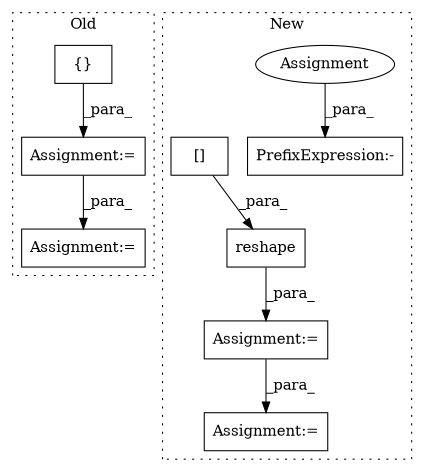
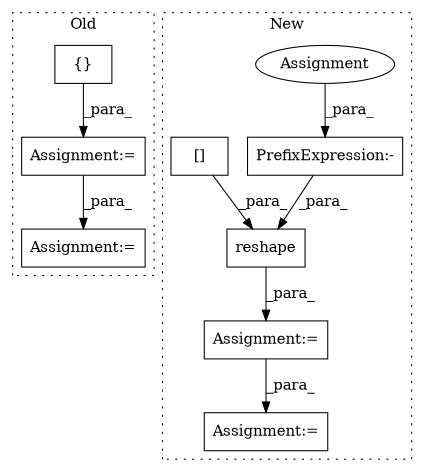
none -> (299, 198)
